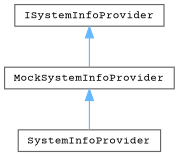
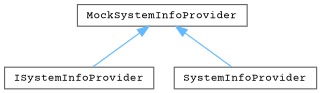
(89, 53) -> (116, 50)
